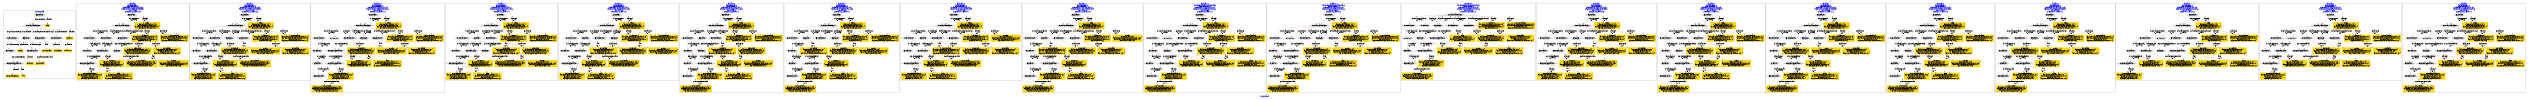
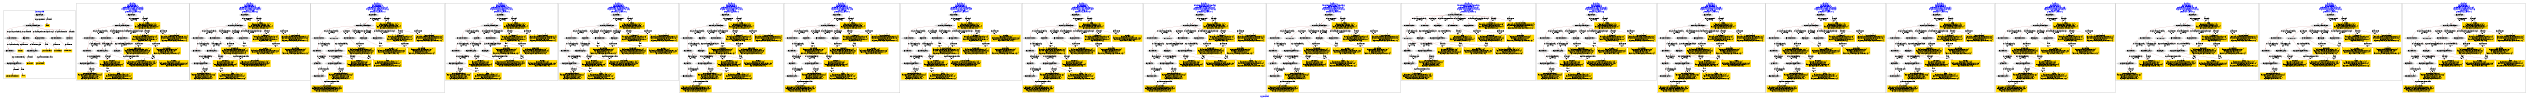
(47, 26) -> (47, 26)
(69, 38) -> (69, 38)
